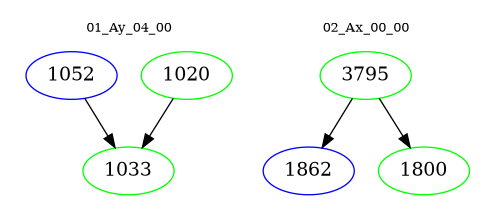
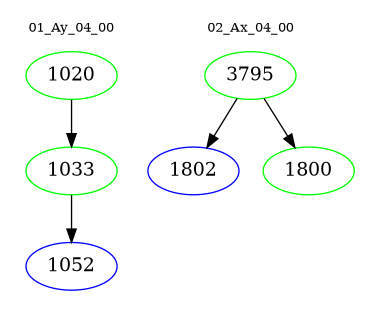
(366, 28) -> (251, 28)
(96, 117) -> (72, 212)
(309, 171) -> (193, 171)
